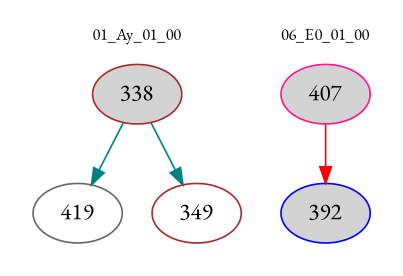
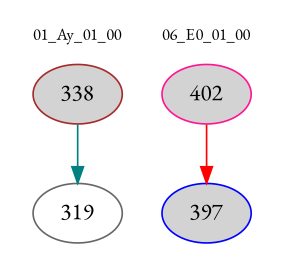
(326, 94) -> (207, 94)
(78, 213) -> (78, 213)
(197, 213) -> none
(326, 213) -> (207, 213)
